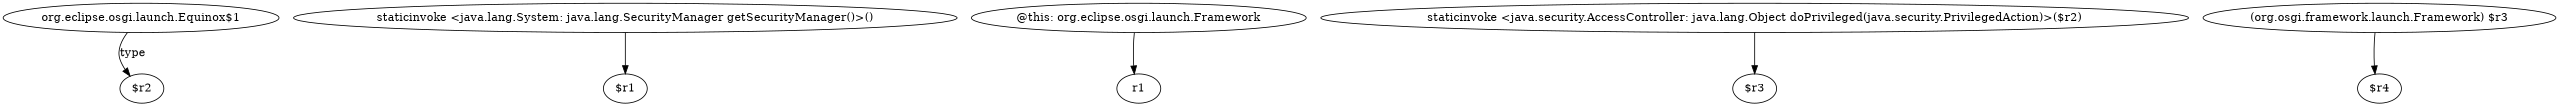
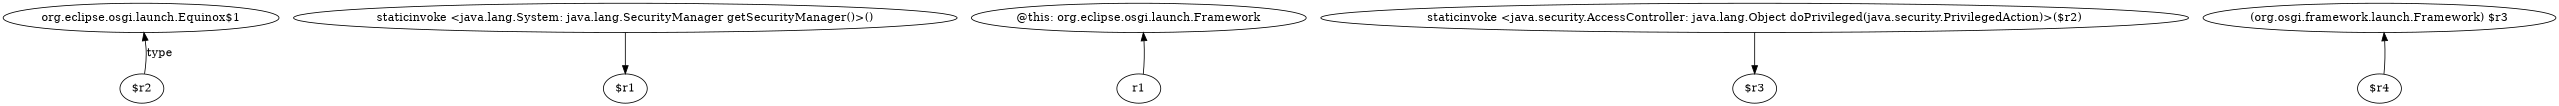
(1133, 49) -> (1144, 57)
(2374, 49) -> (2385, 57)
(119, 51) -> (146, 57)
